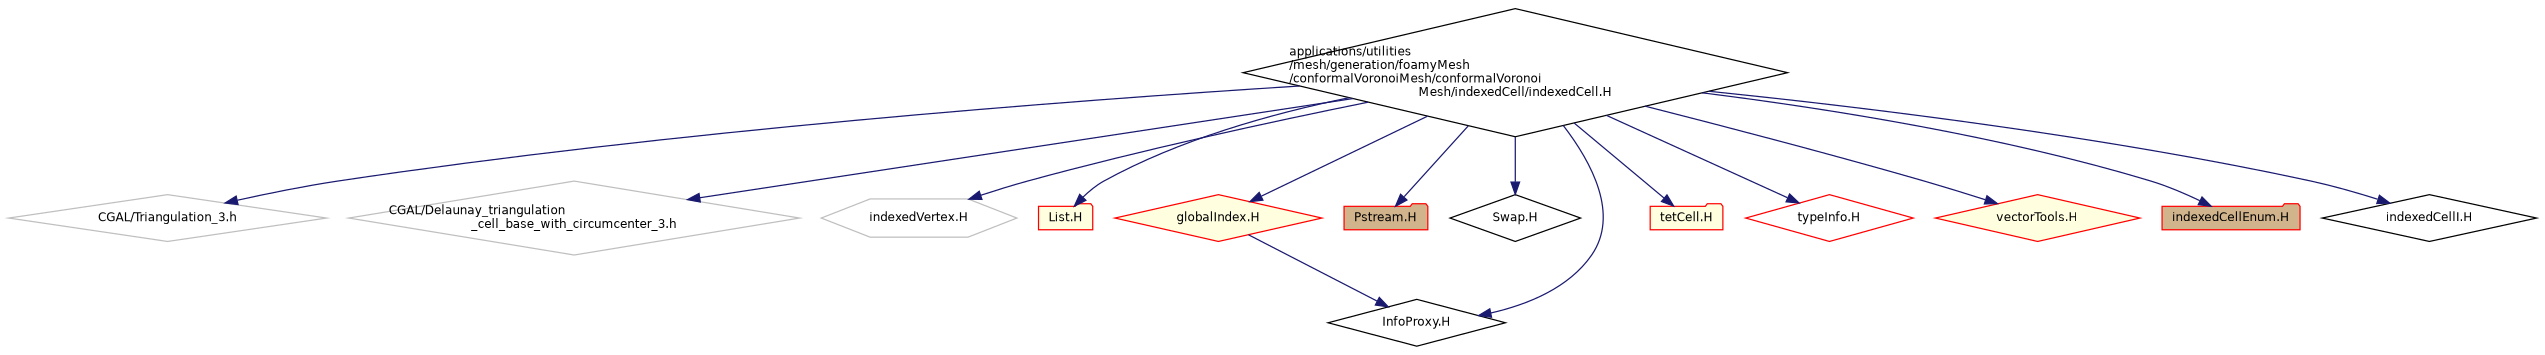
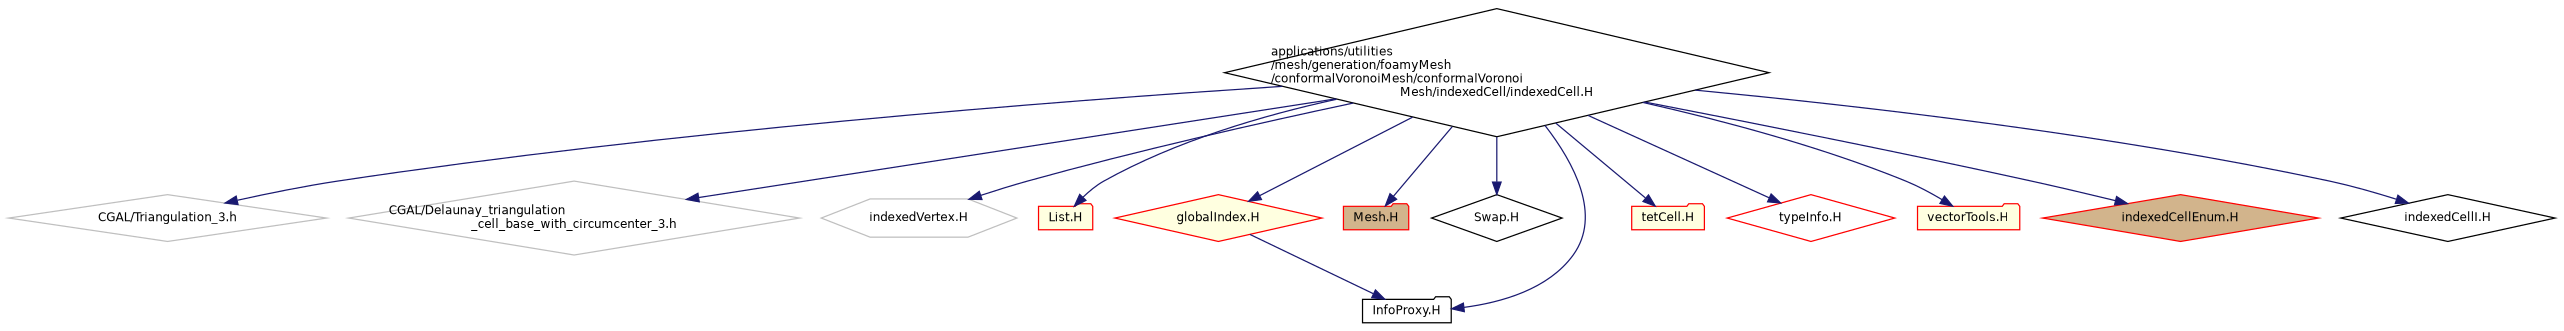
(1386, 218) -> (1376, 218)
(2038, 218) -> (1969, 218)
(2231, 218) -> (2181, 218)
(1417, 323) -> (1407, 311)
